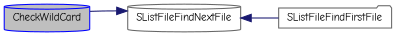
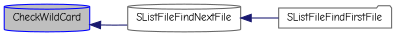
(103, 11) -> (114, 25)
